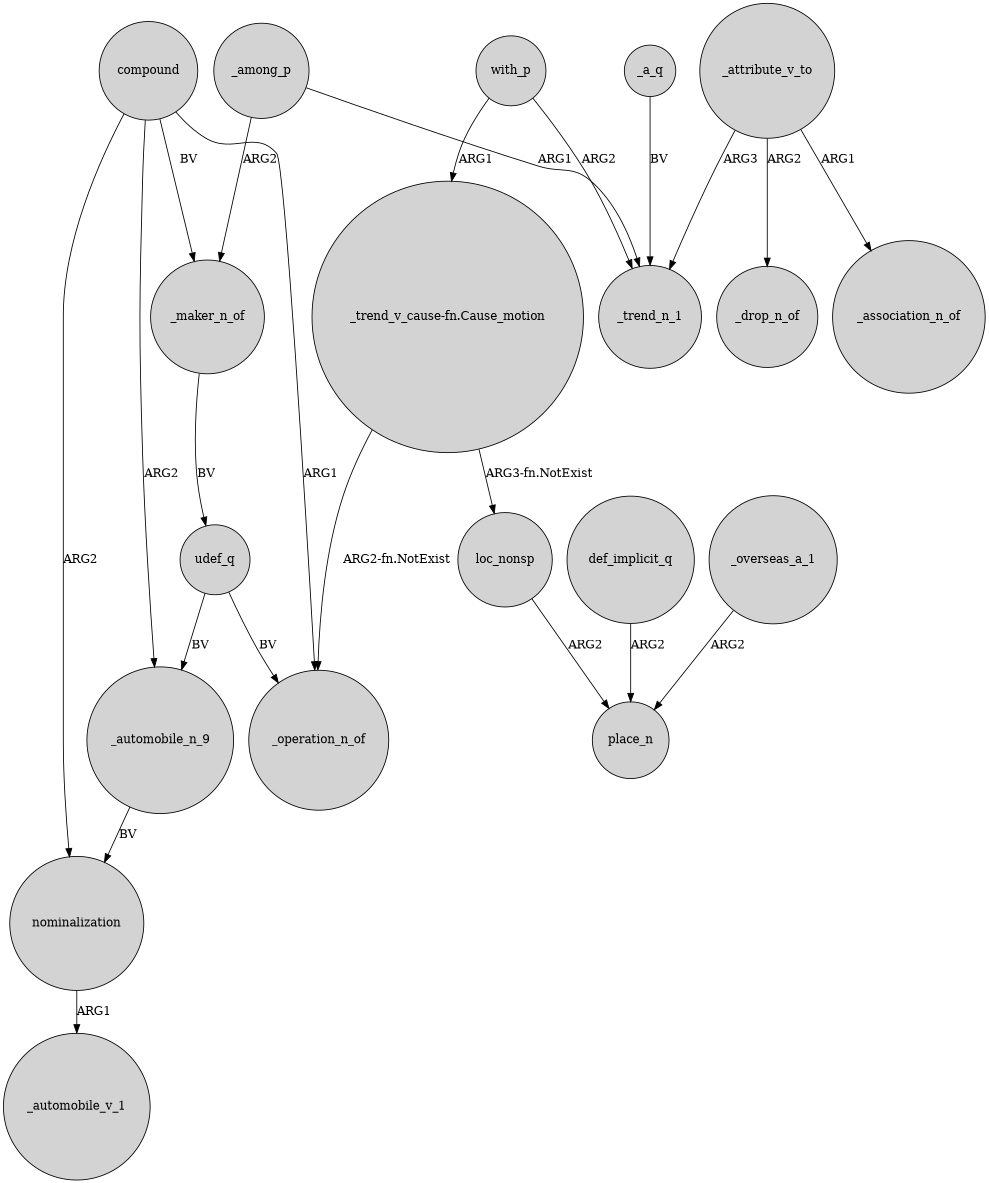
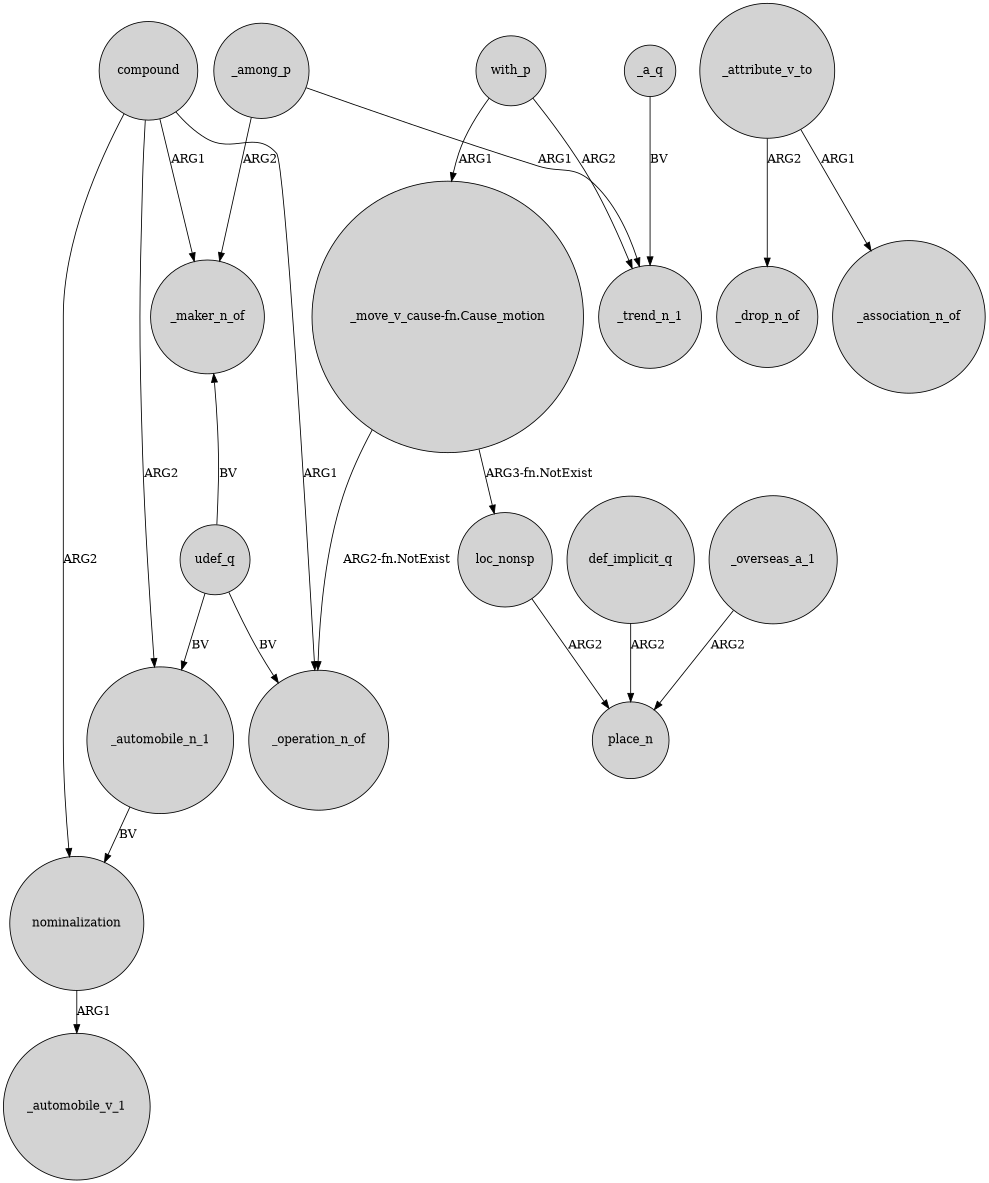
(188, 160) -> (188, 160)
(702, 195) -> none
(448, 317) -> (448, 317)
(195, 446) -> (218, 453)
(160, 740) -> (160, 740)
